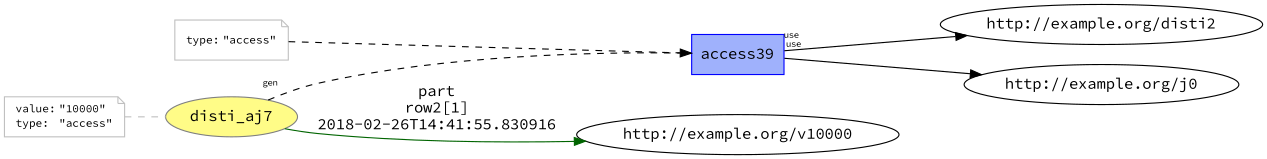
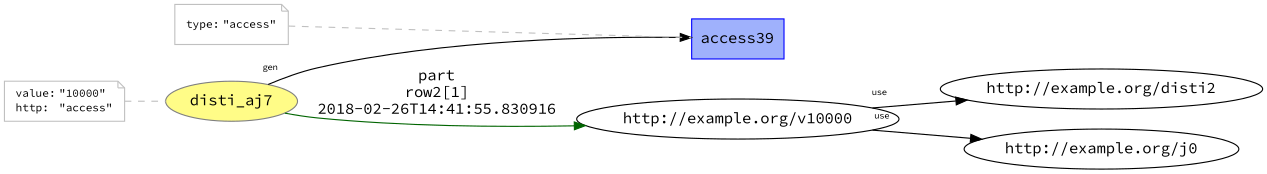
(870, 44) -> (914, 104)
(490, 47) -> (490, 32)
(472, 61) -> (472, 45)
(877, 66) -> (922, 134)
(33, 123) -> (33, 108)
